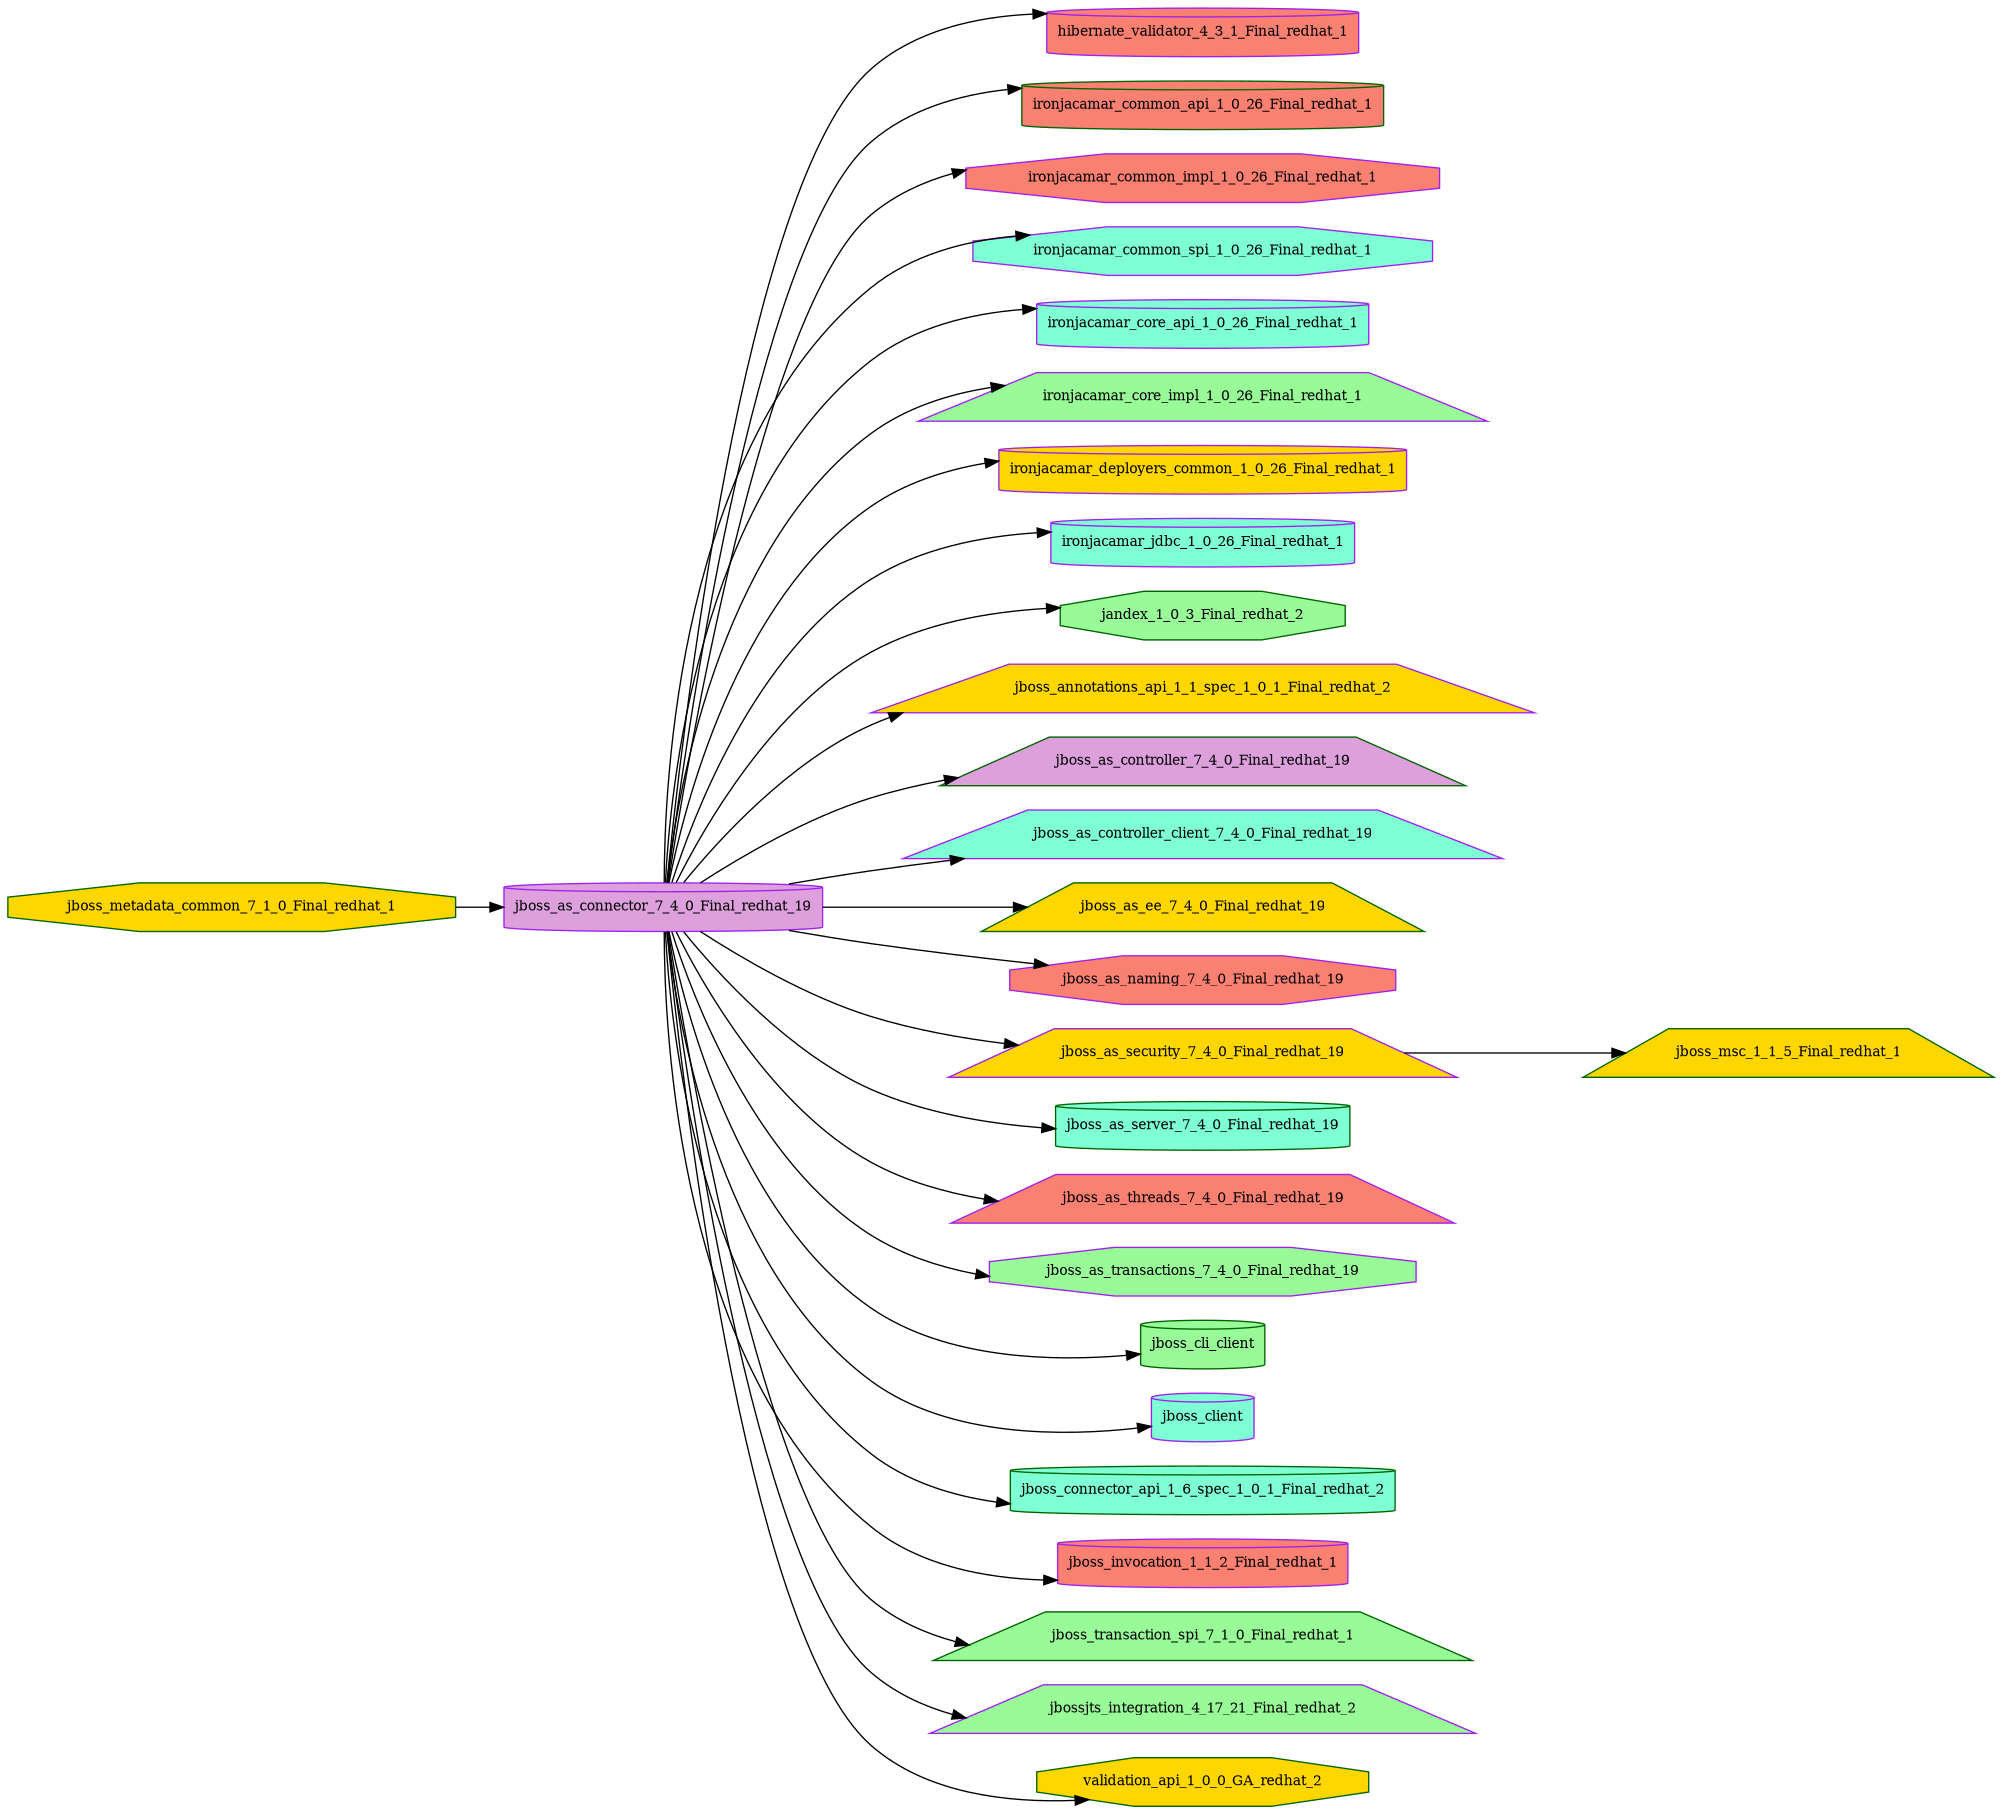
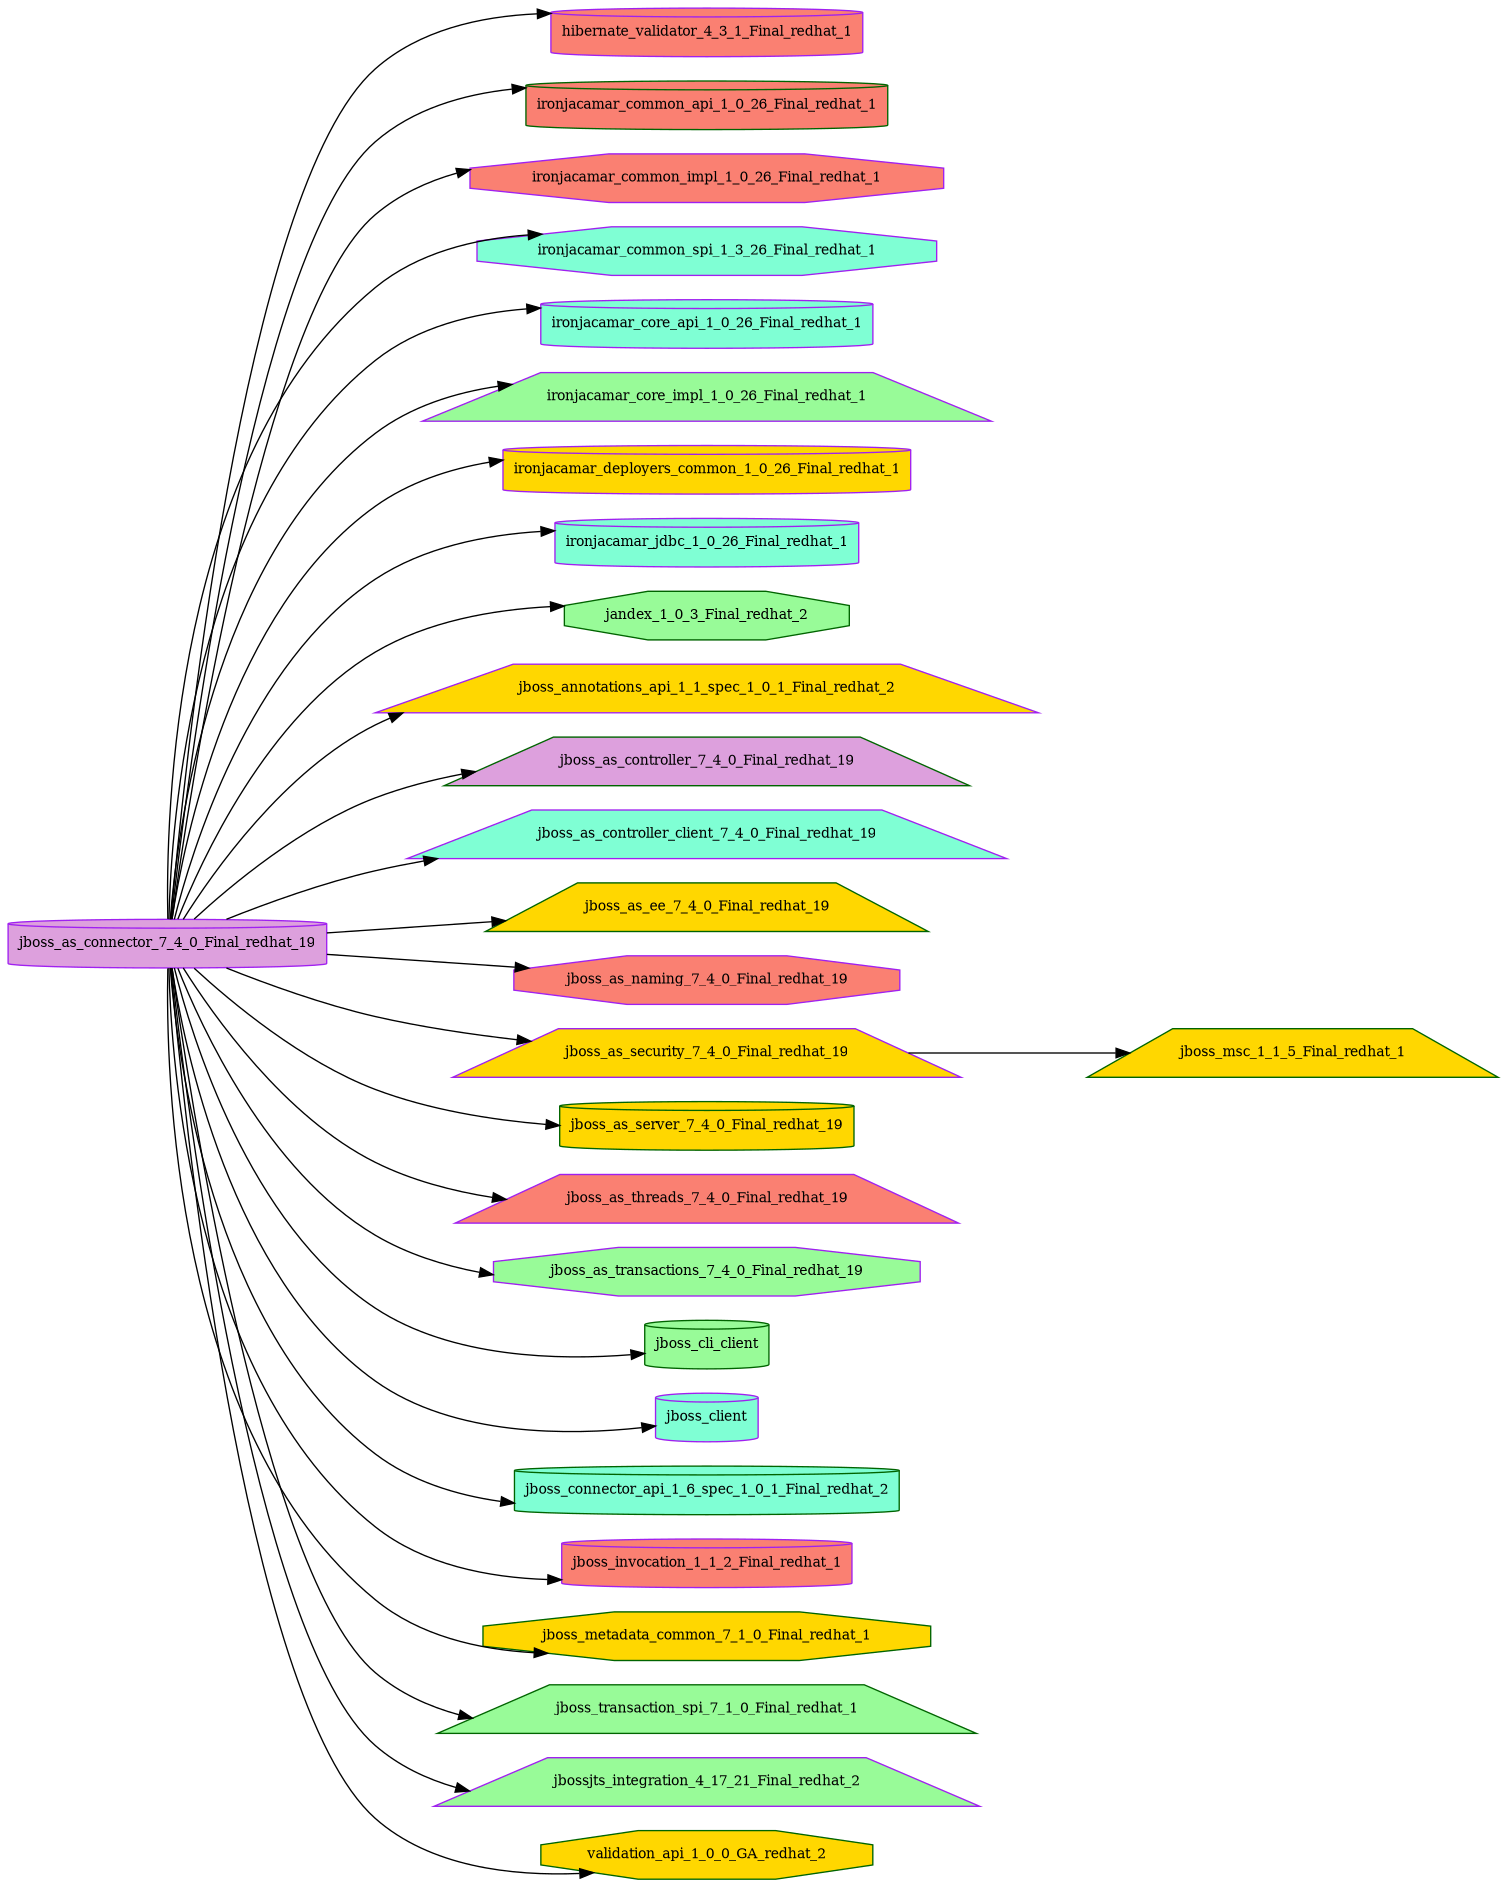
(1203, 251) -> (707, 251)
(473, 907) -> (196, 1266)
(1203, 1126) -> (707, 1126)
